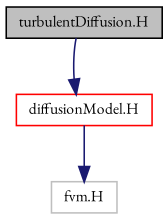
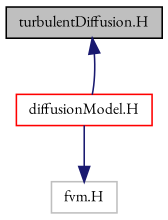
(74, 59) -> (95, 74)
